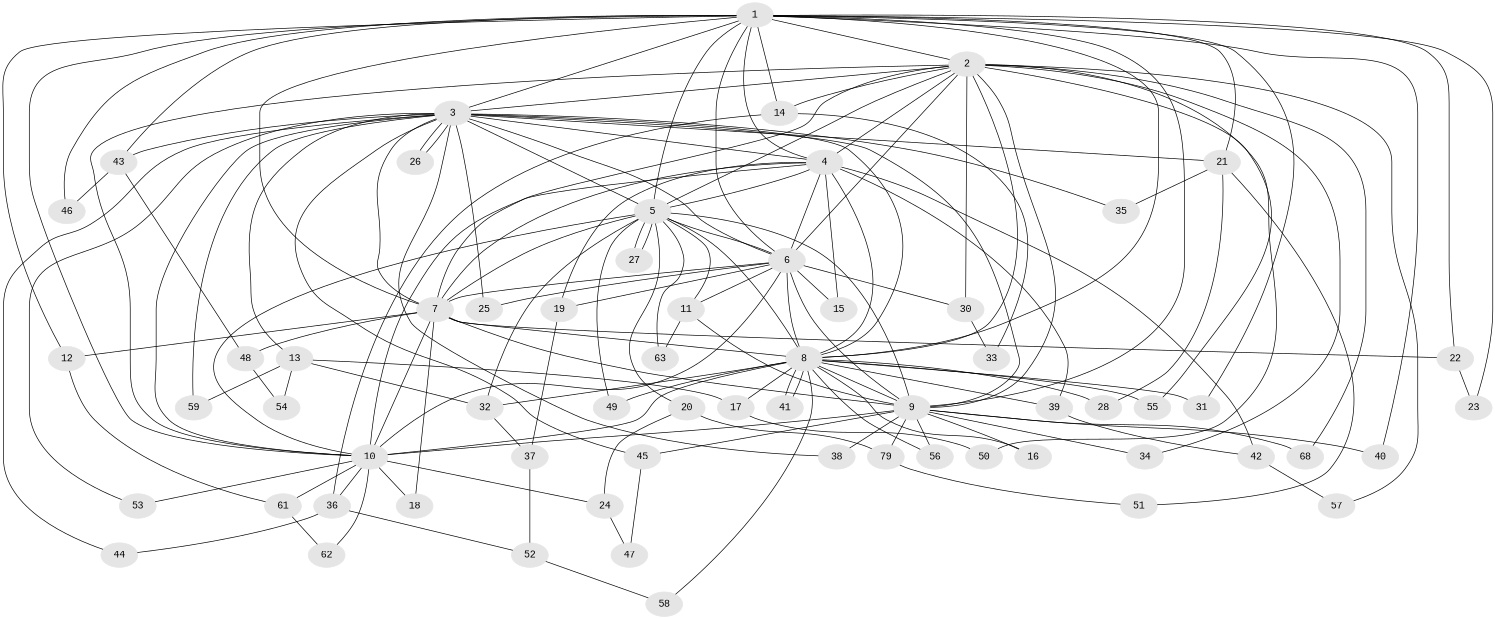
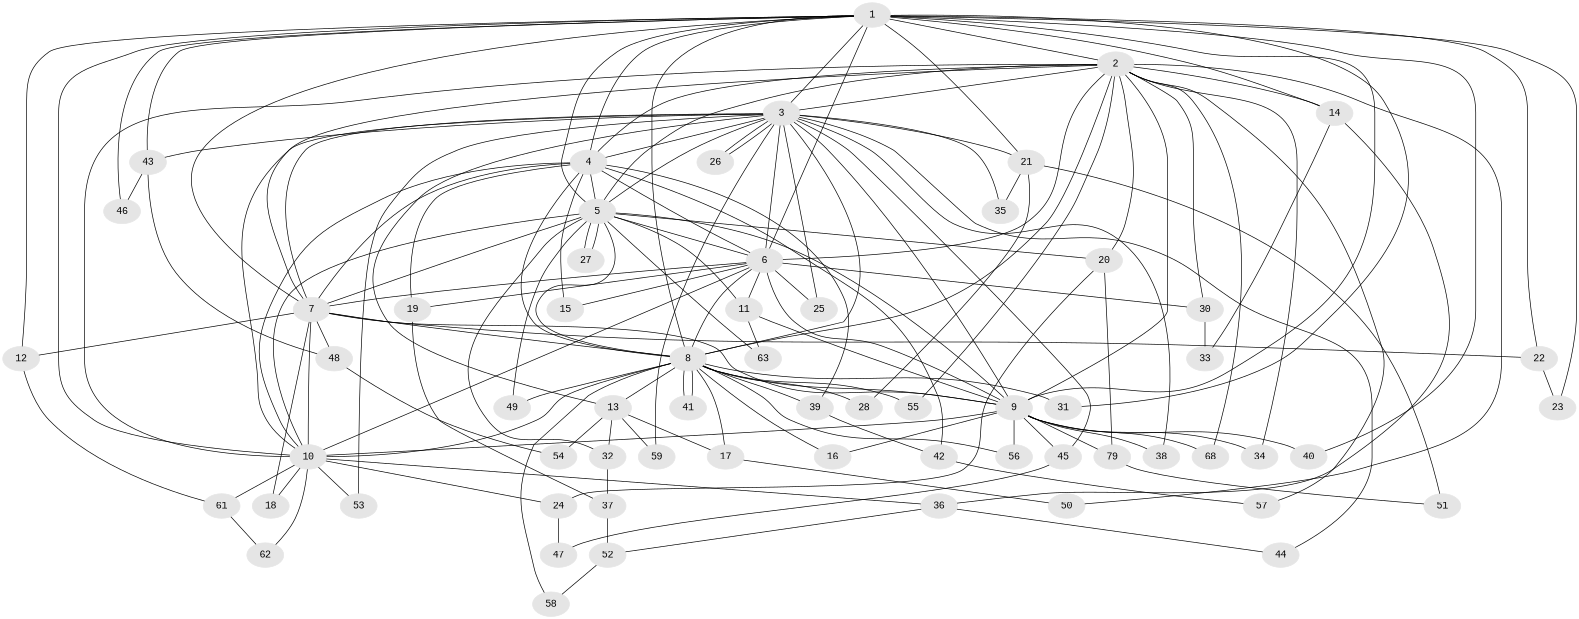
none -> (1133, 164)
(581, 394) -> (650, 383)
